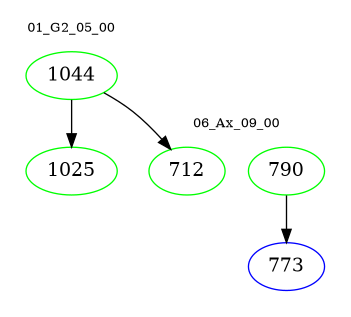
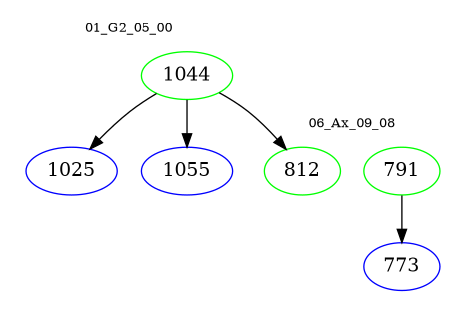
(237, 124) -> (352, 124)
(72, 171) -> (72, 171)
none -> (187, 171)
(187, 171) -> (302, 171)
(286, 171) -> (402, 171)
